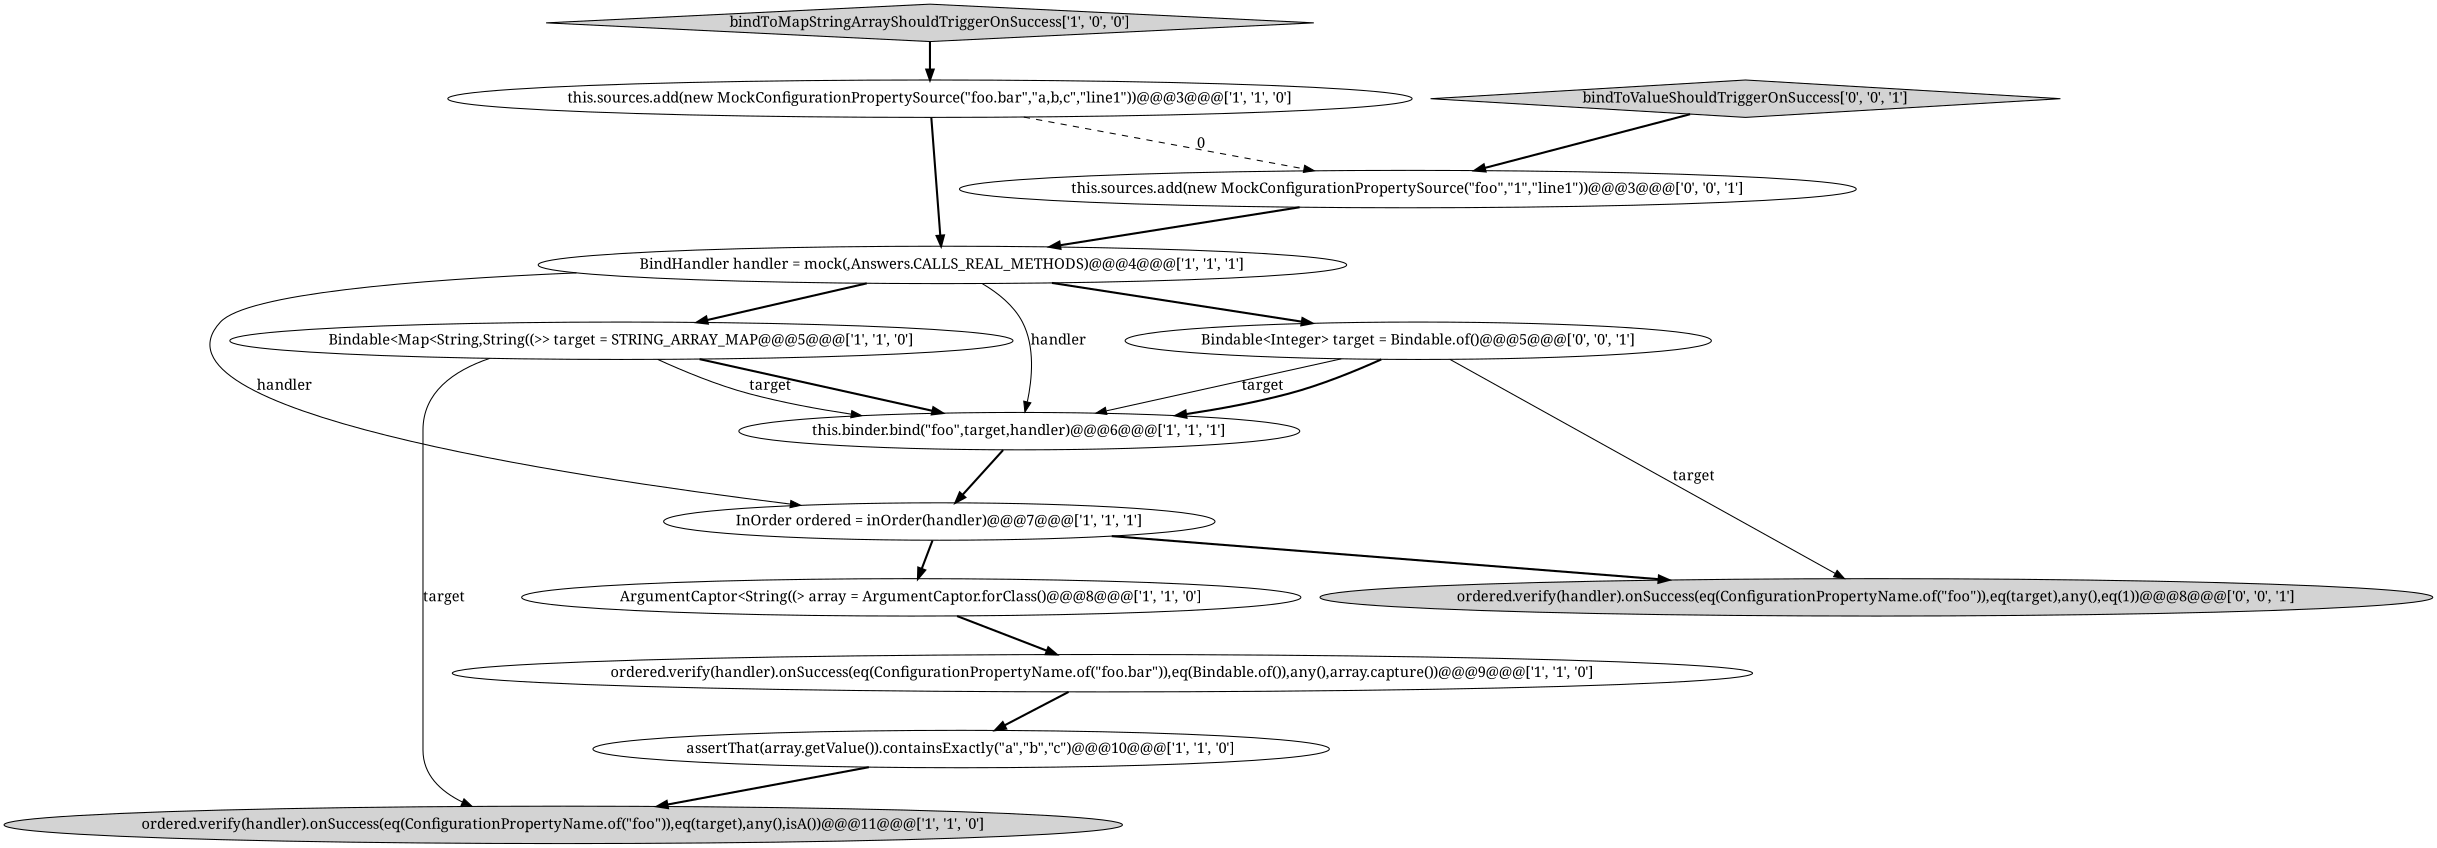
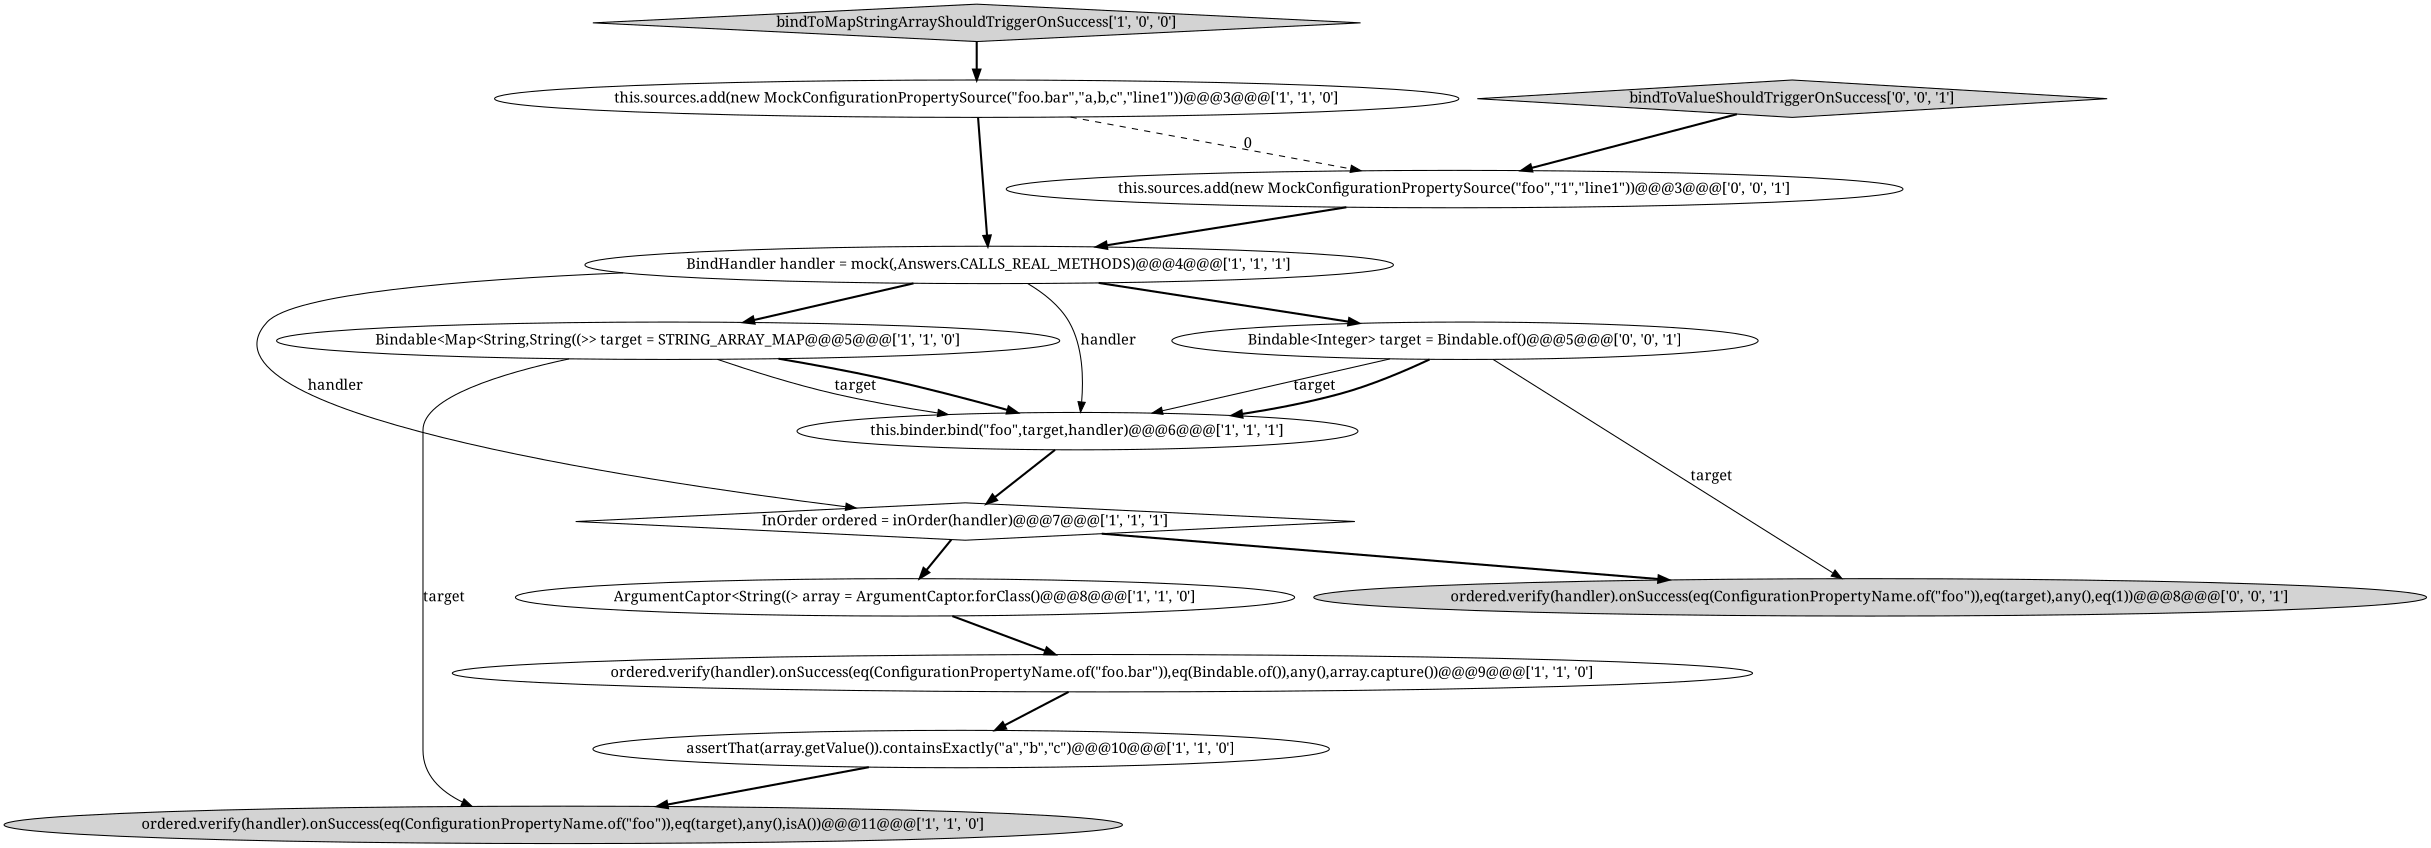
(939, 522) -> (965, 522)
